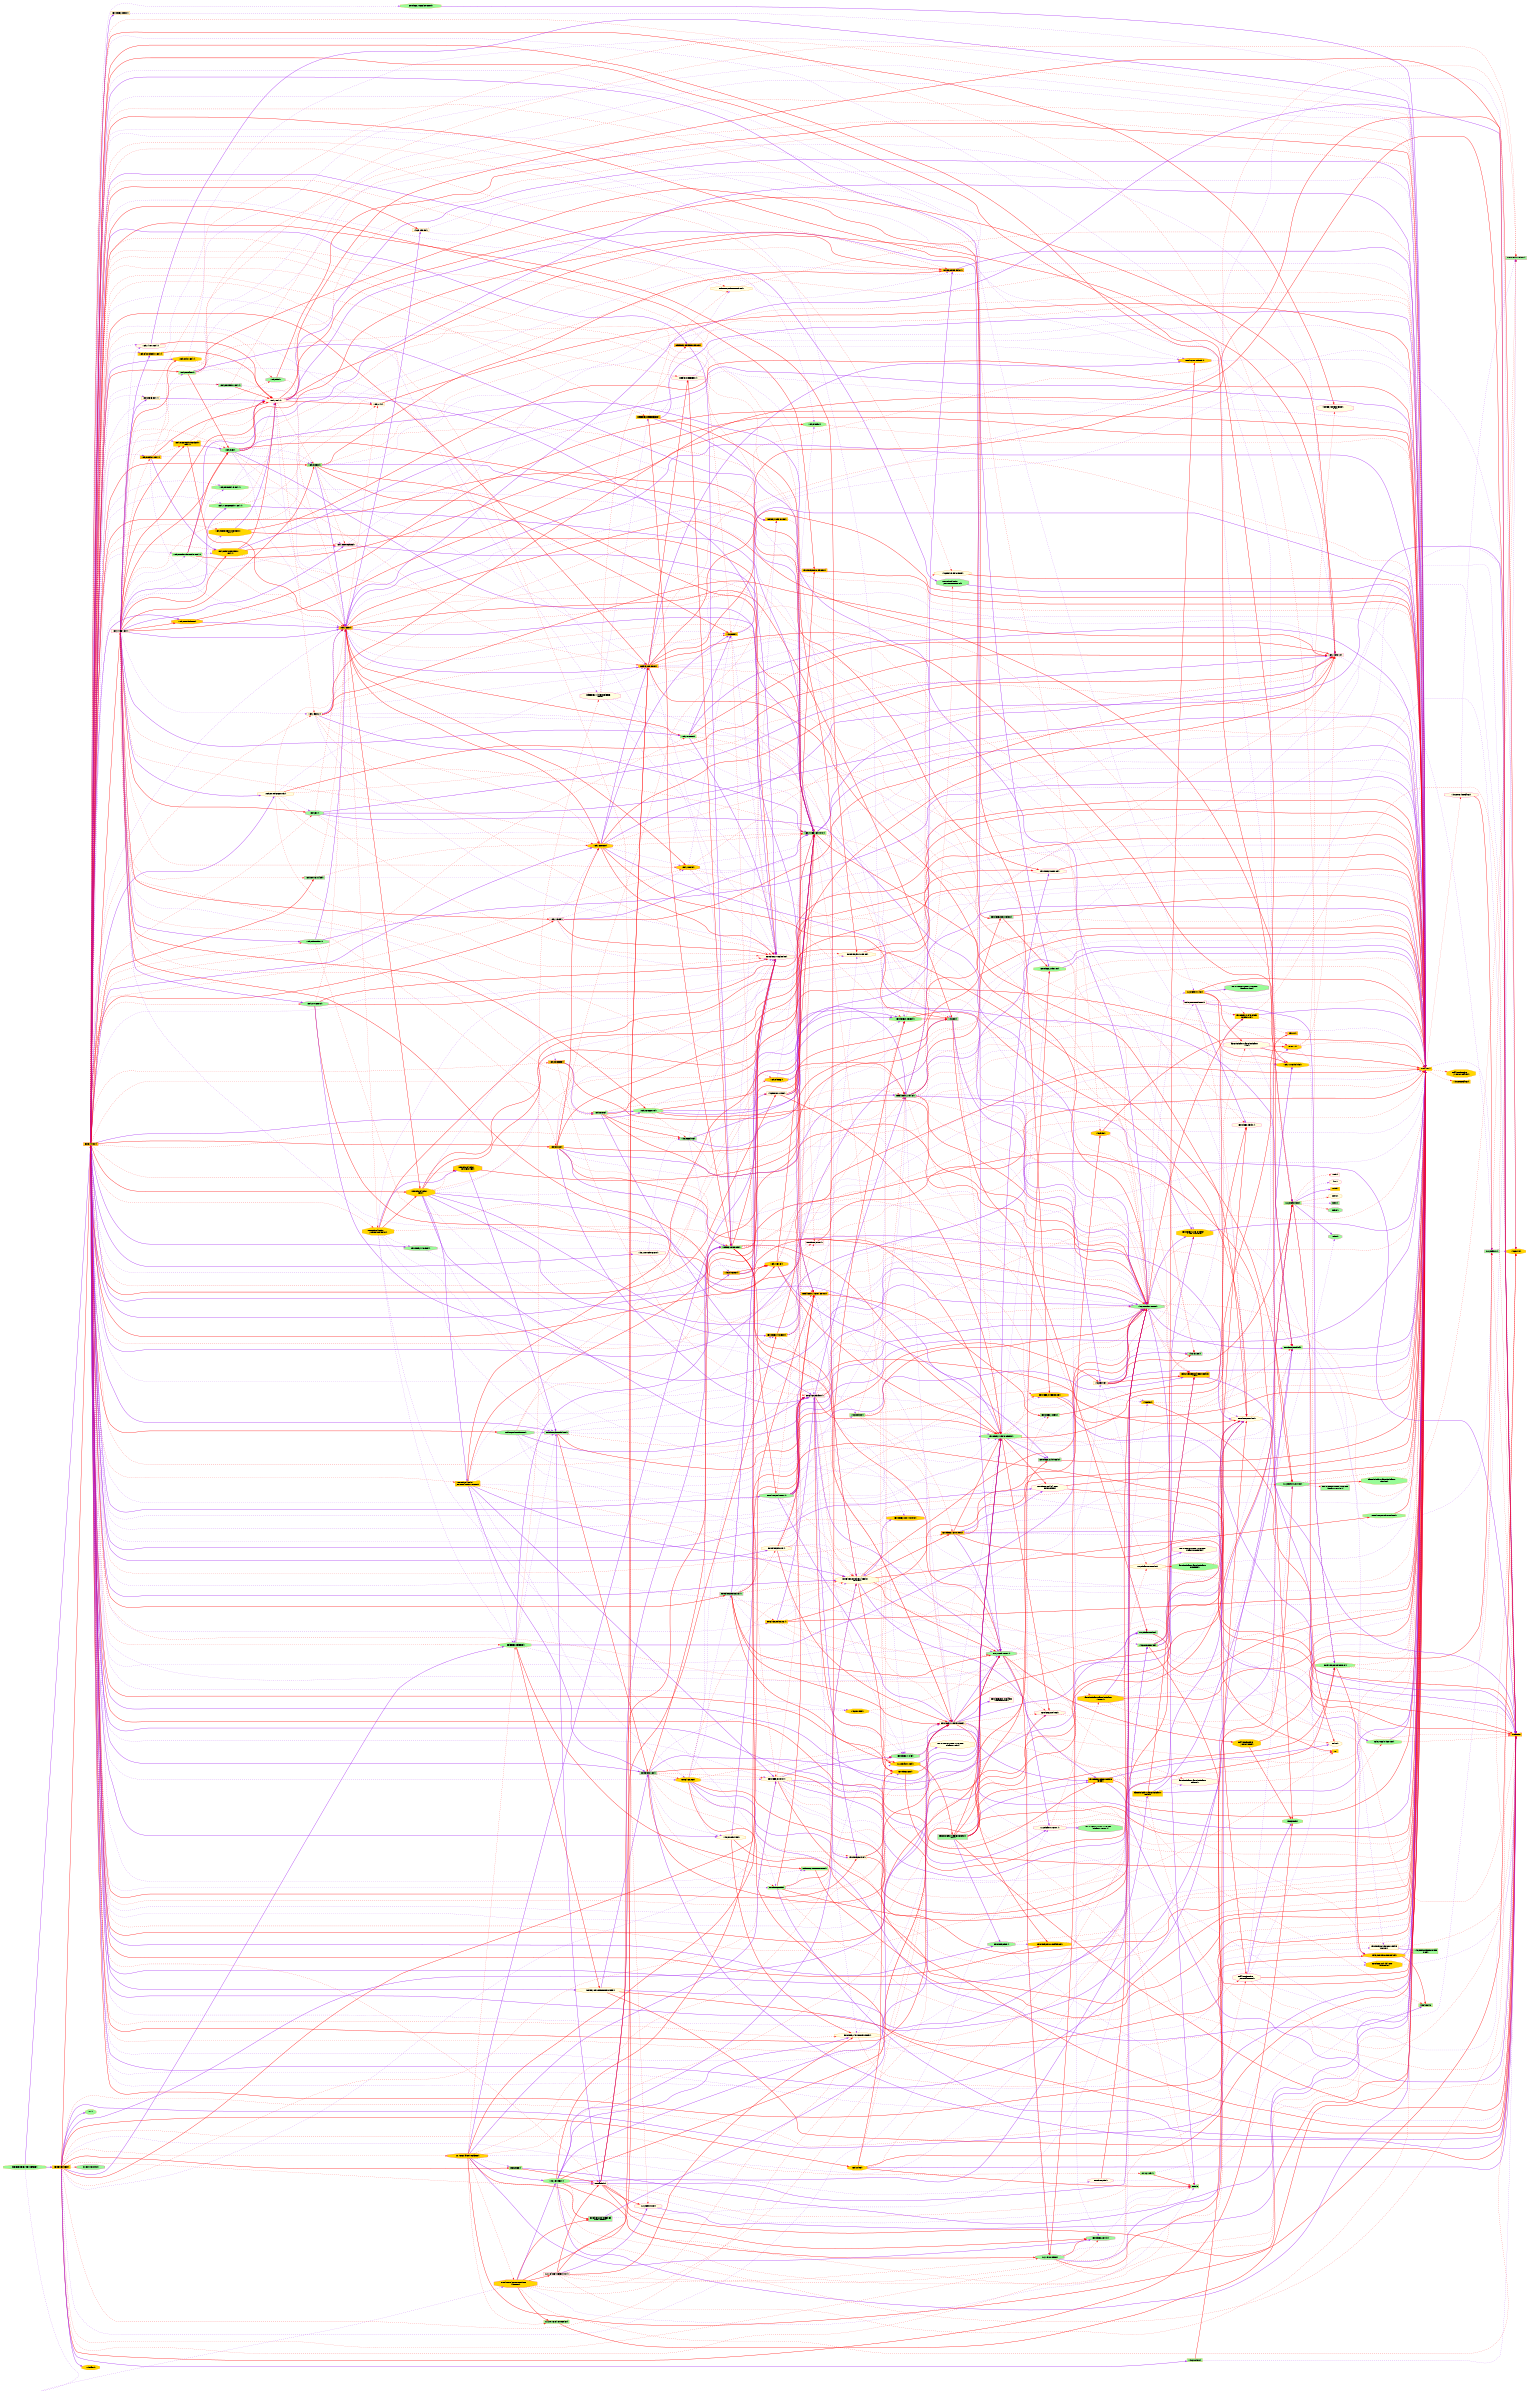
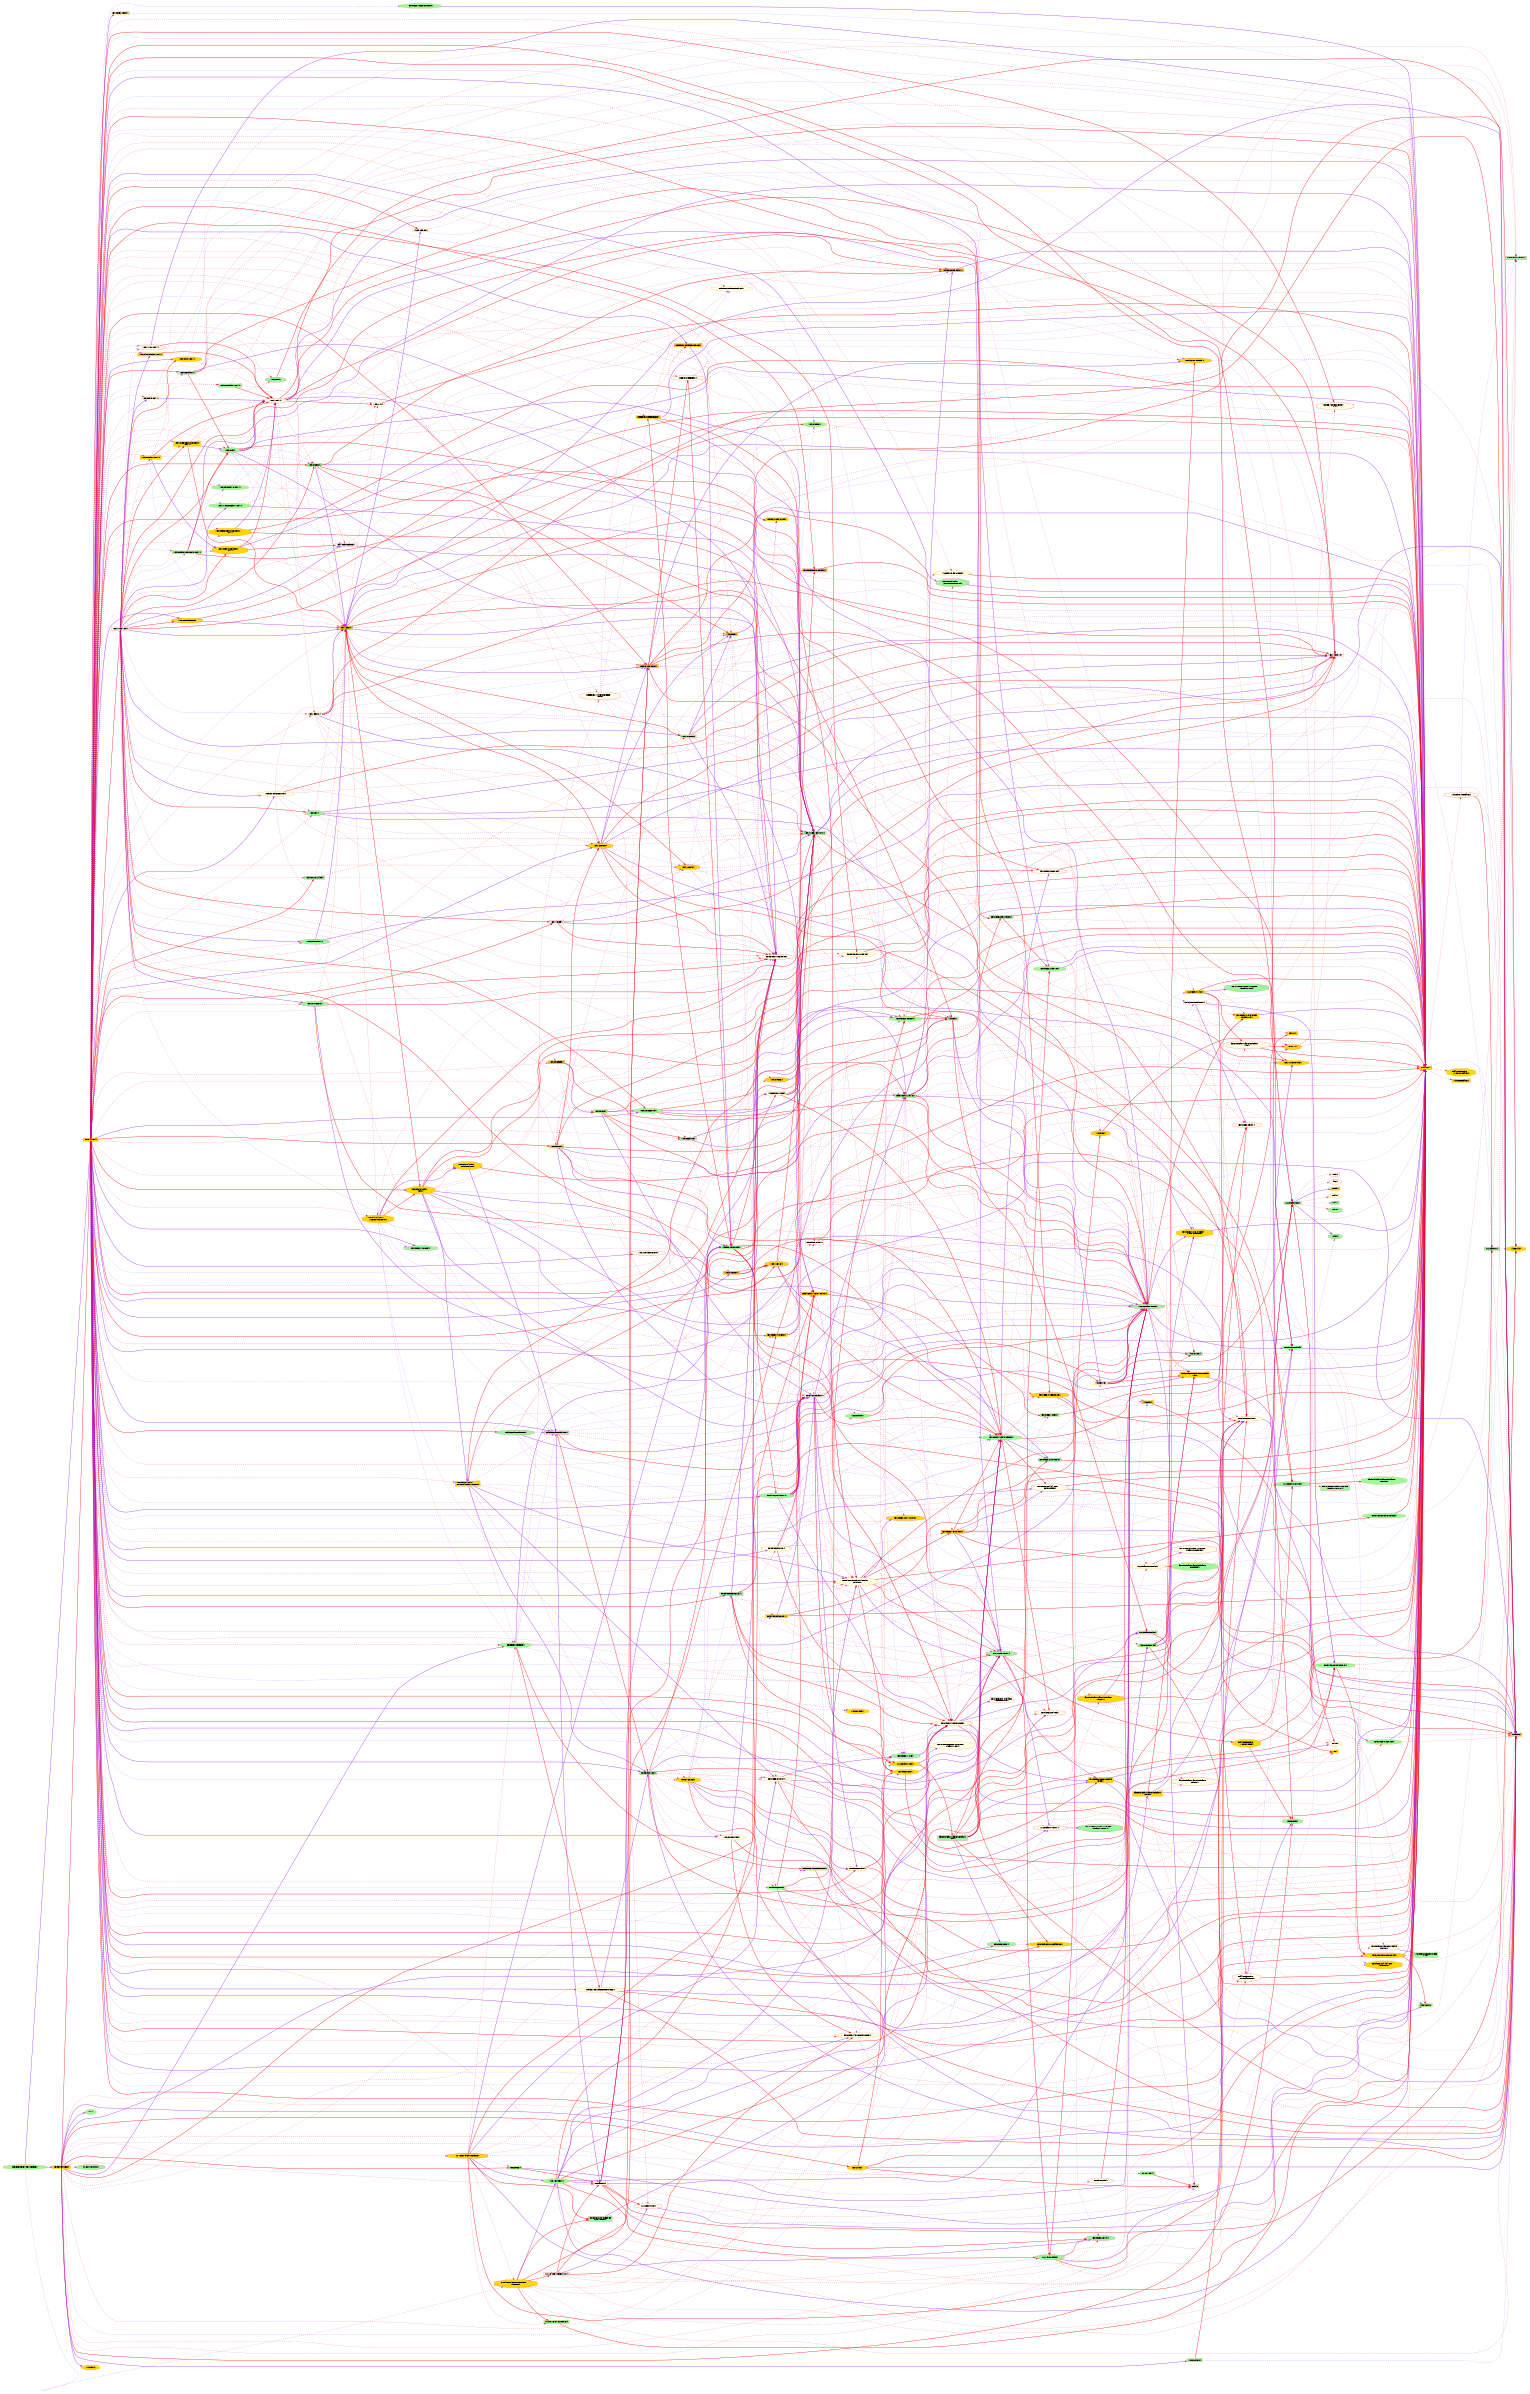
(857, 1415) -> (857, 1416)
(953, 1723) -> (953, 1723)
